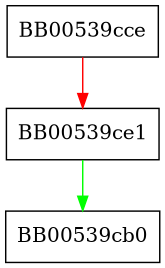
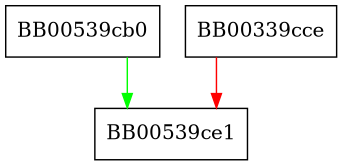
(83, 31) -> (261, 31)
(83, 178) -> (127, 75)
